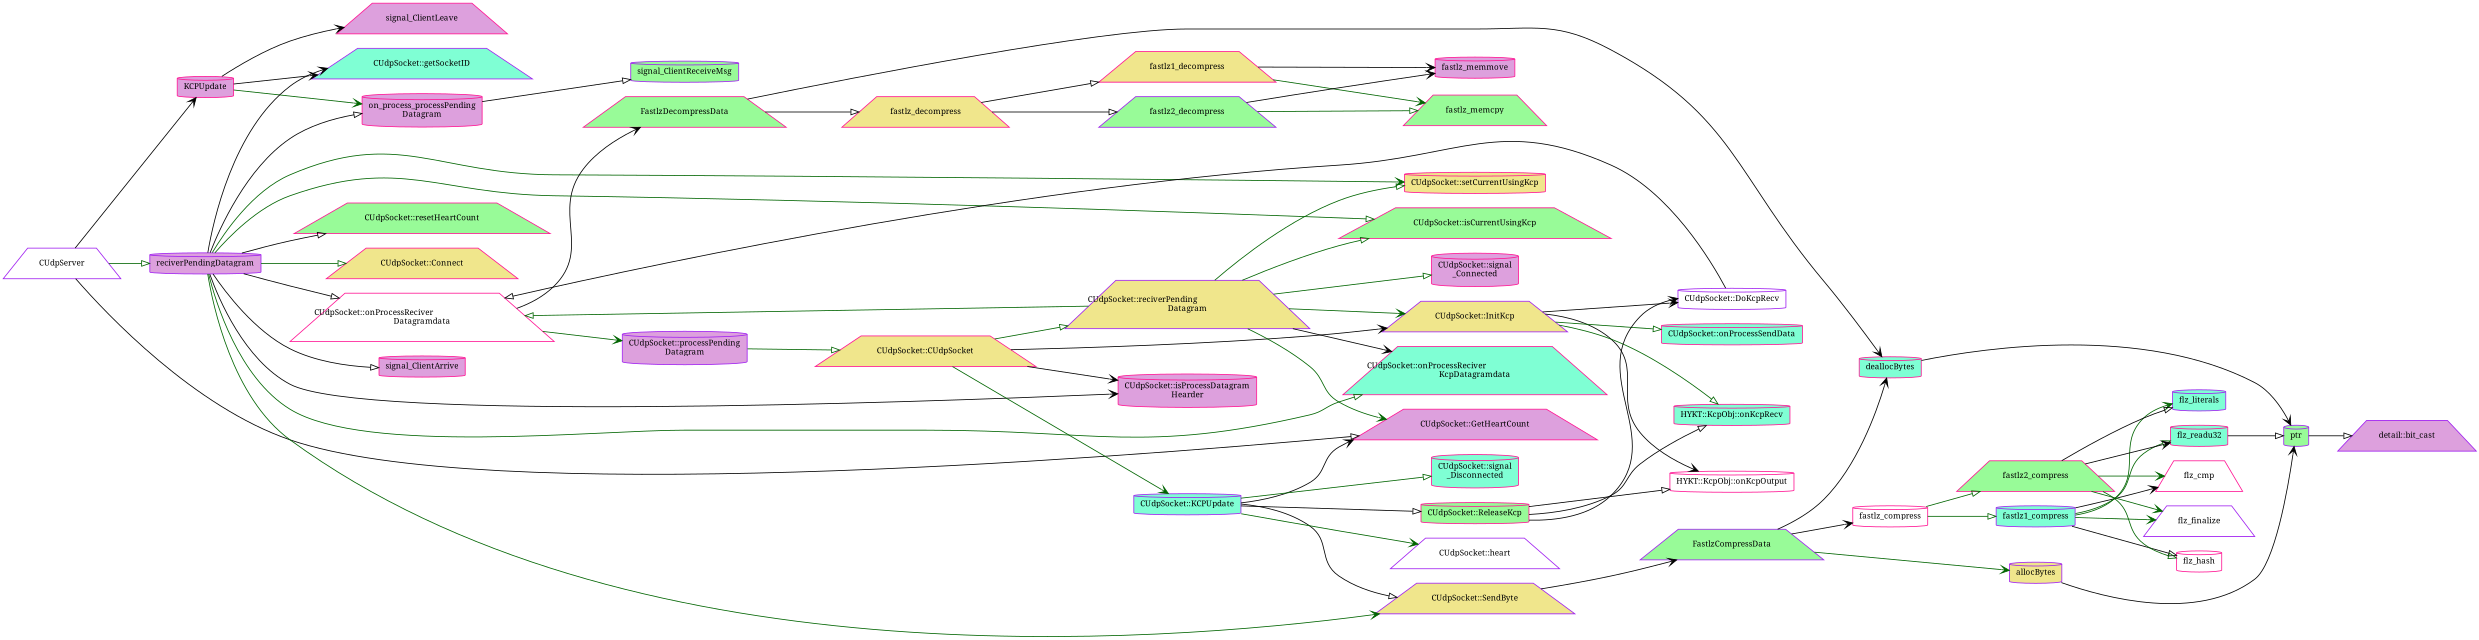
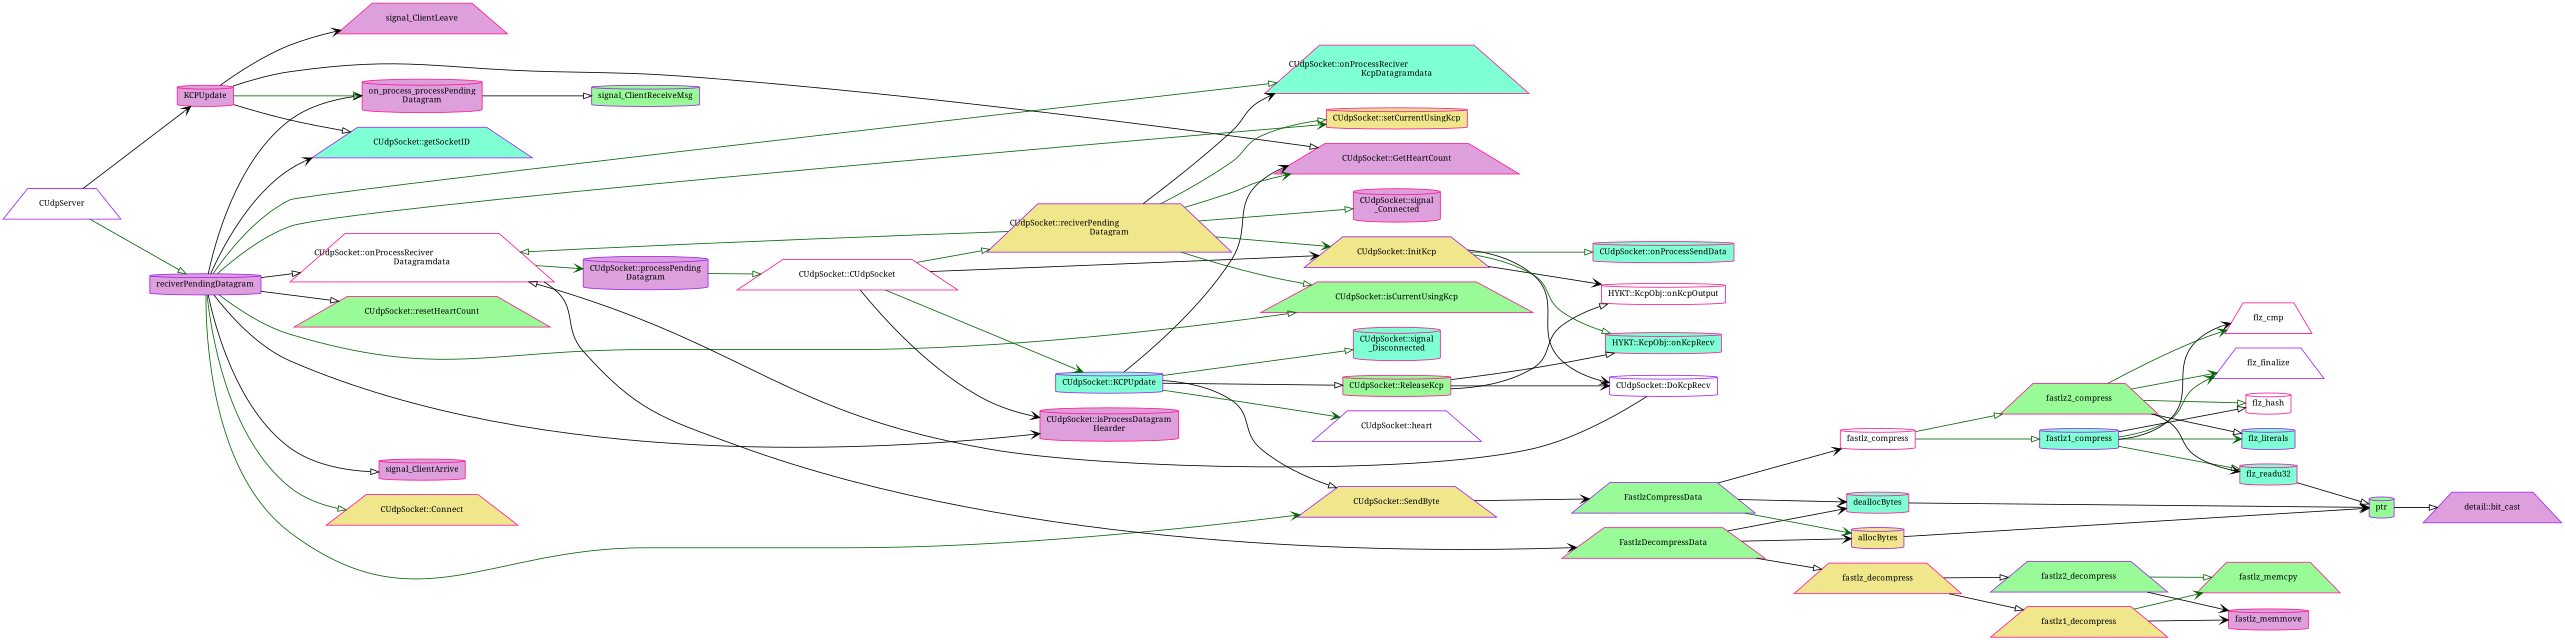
(272, 80) -> (282, 118)
(926, 351) -> (847, 275)
(684, 474) -> (772, 84)
none -> (1792, 540)
